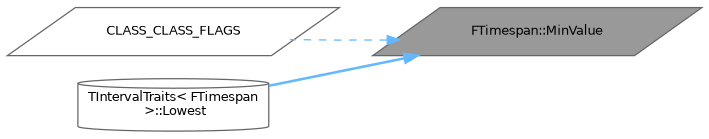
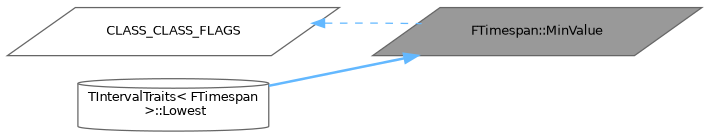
(338, 40) -> (373, 23)
